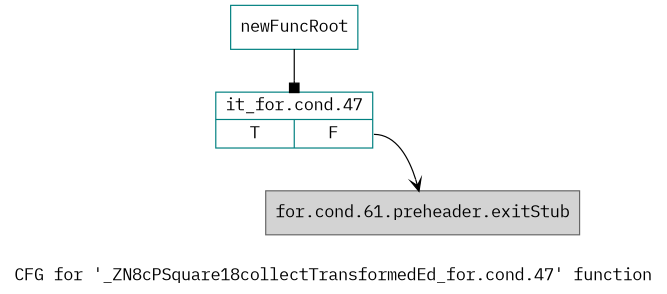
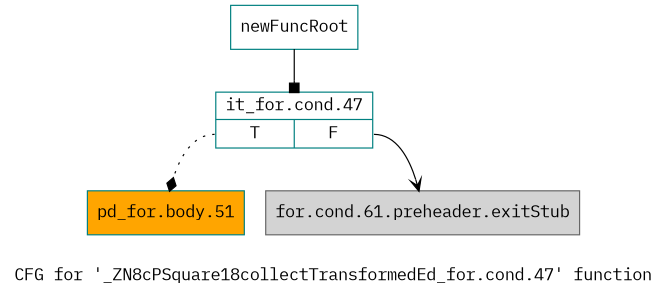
none -> (166, 213)
